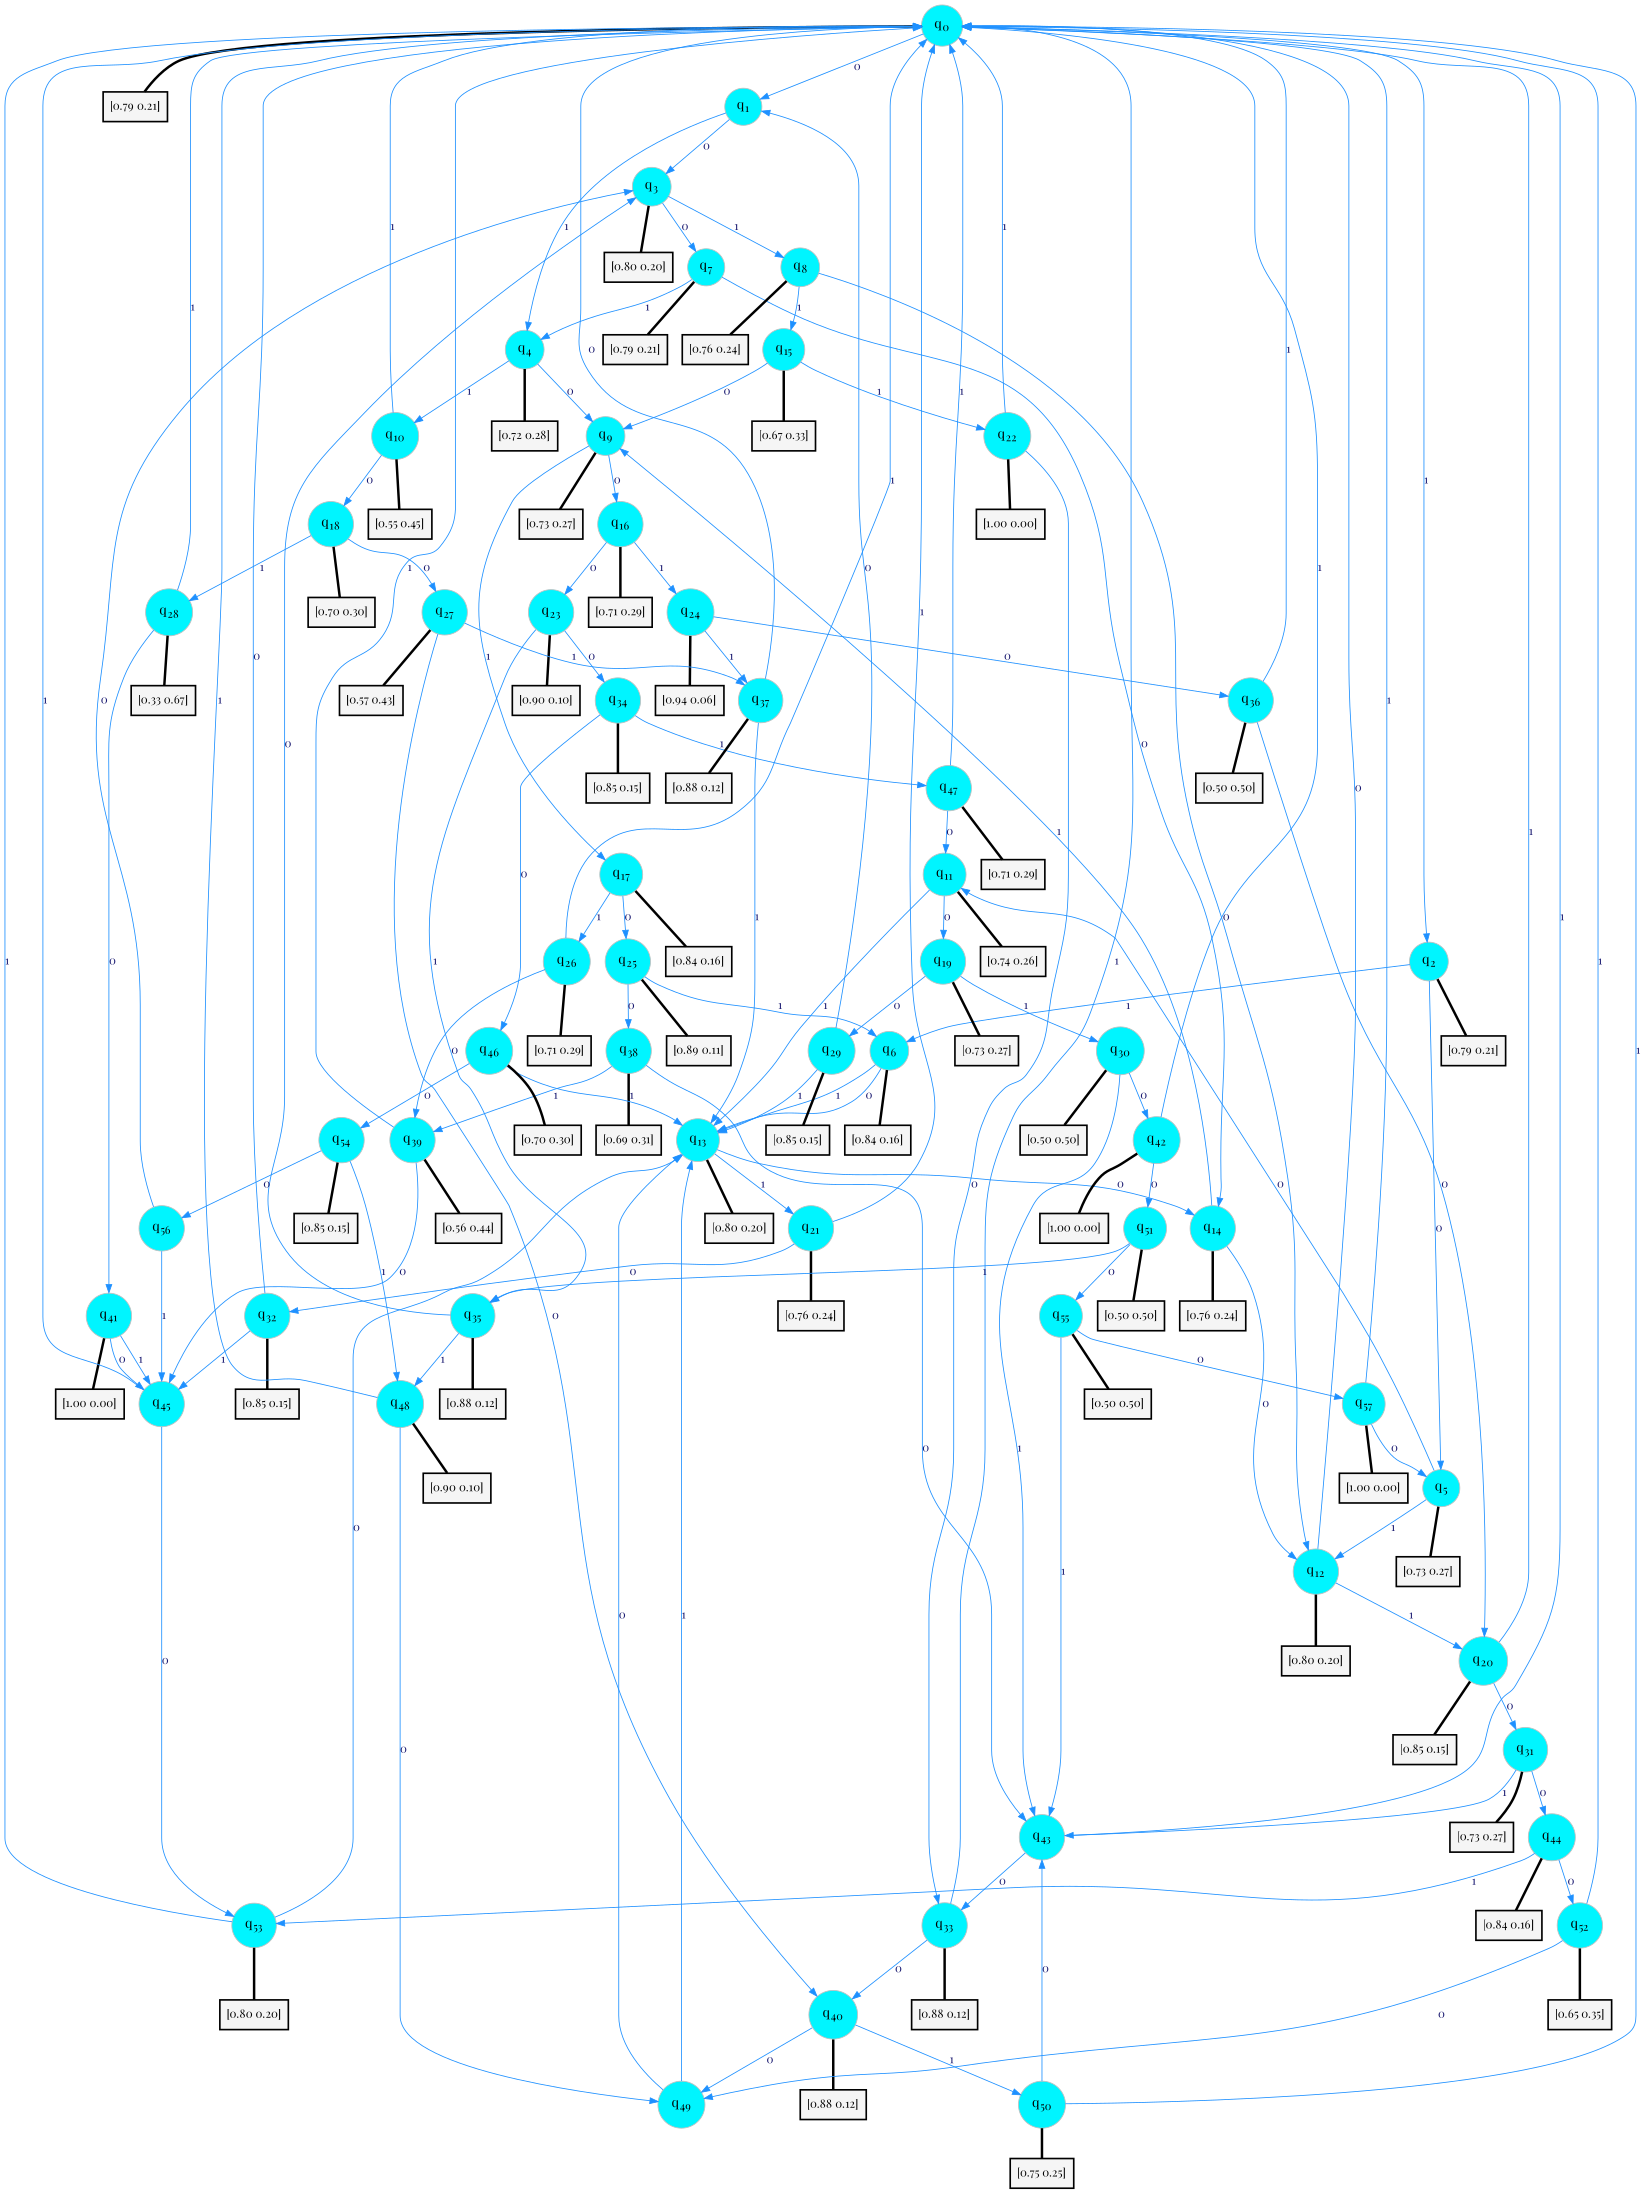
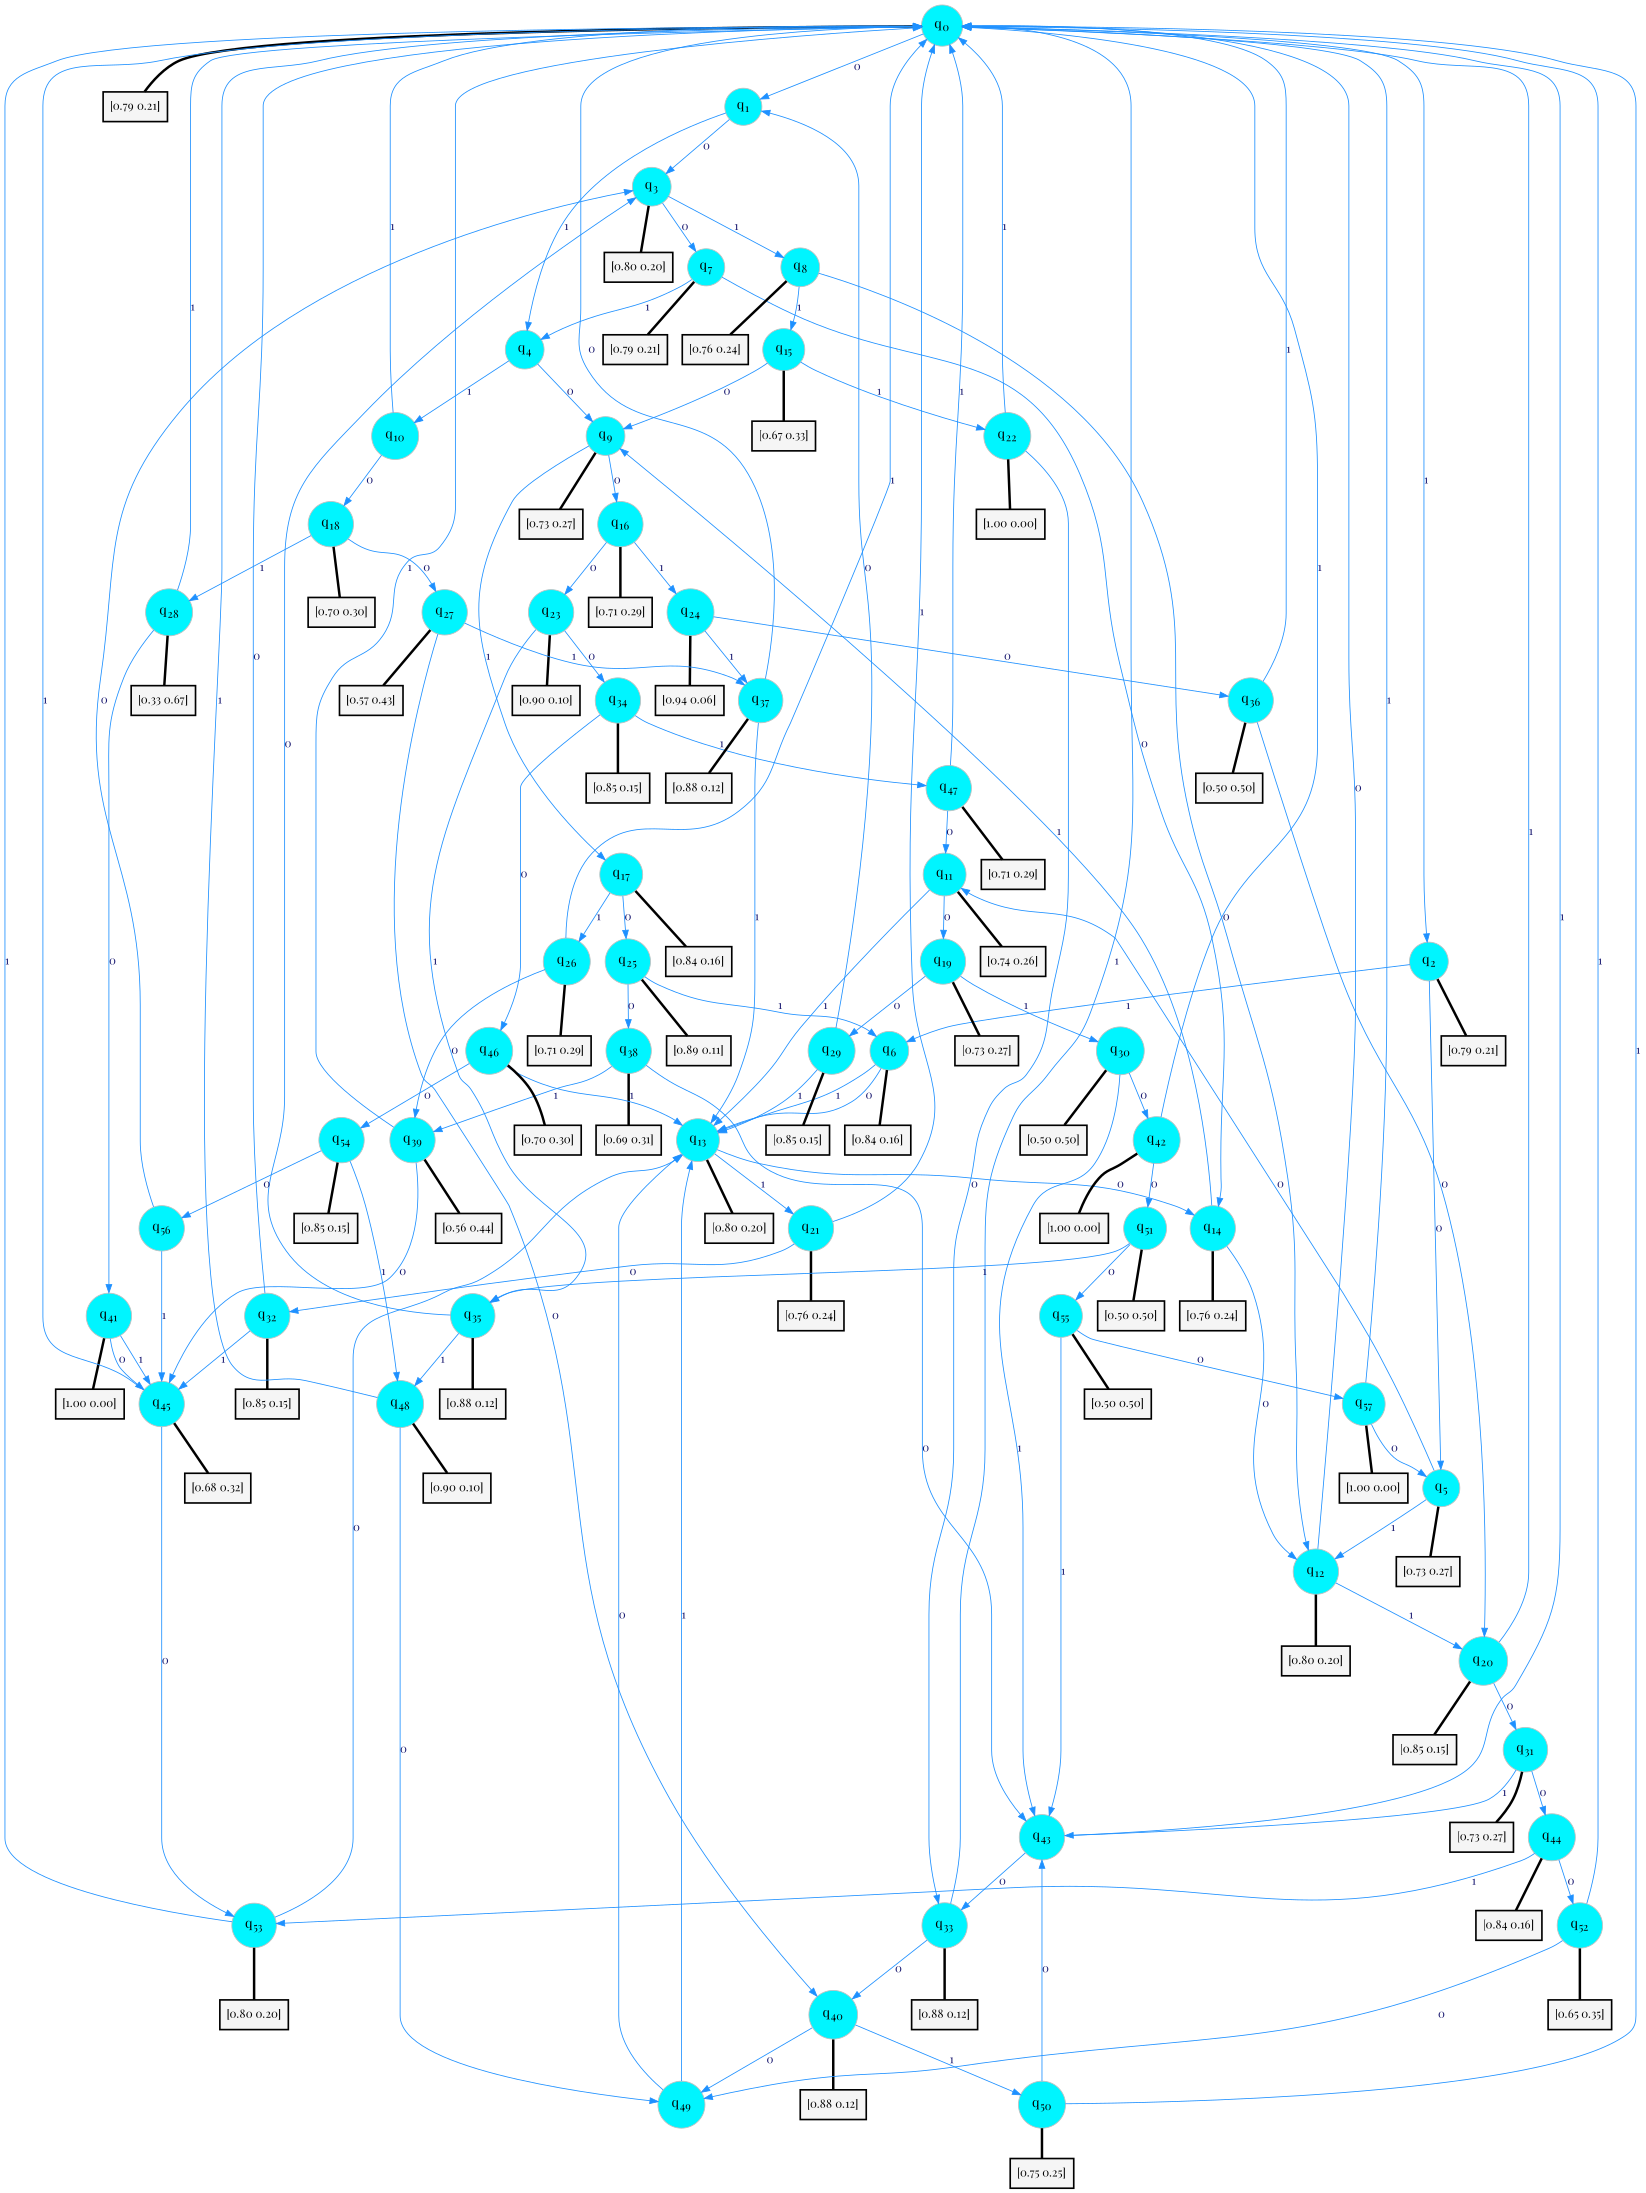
(525, 436) -> none
(400, 524) -> none
none -> (218, 1488)
